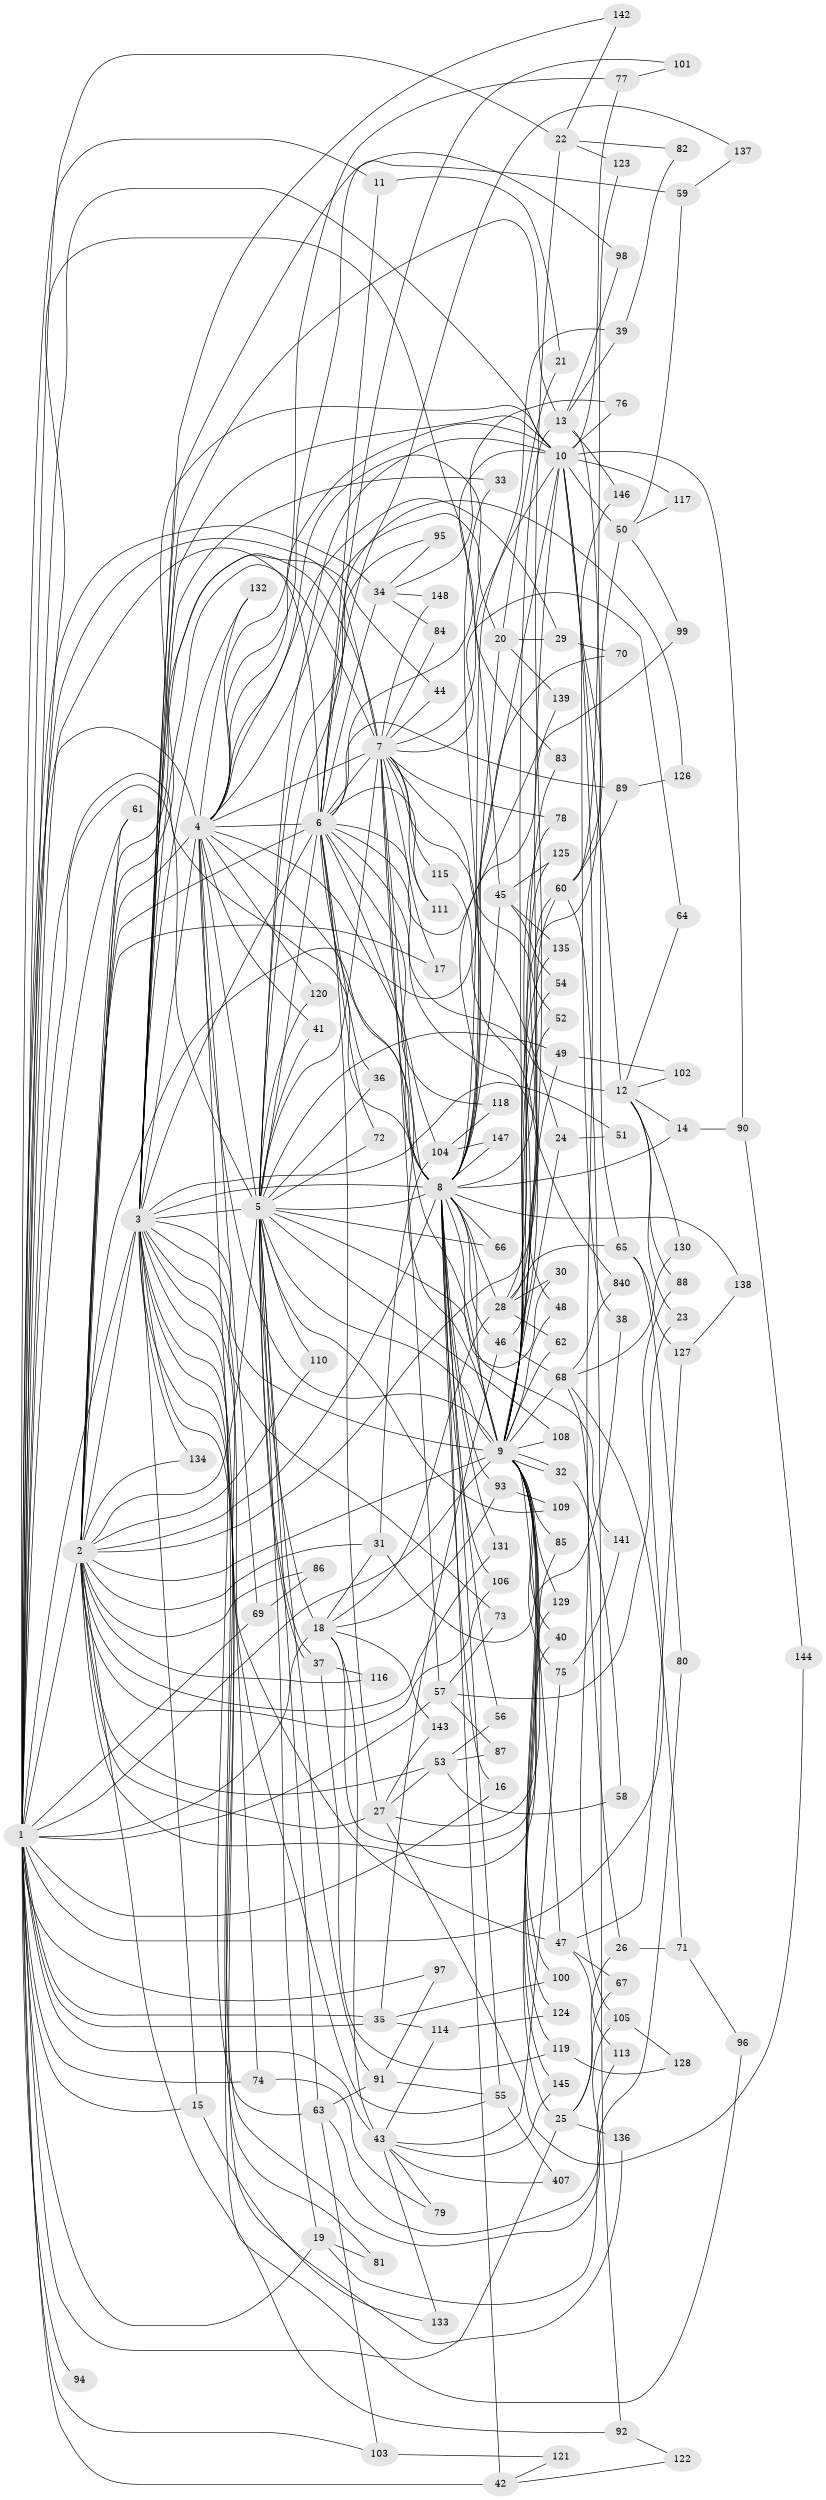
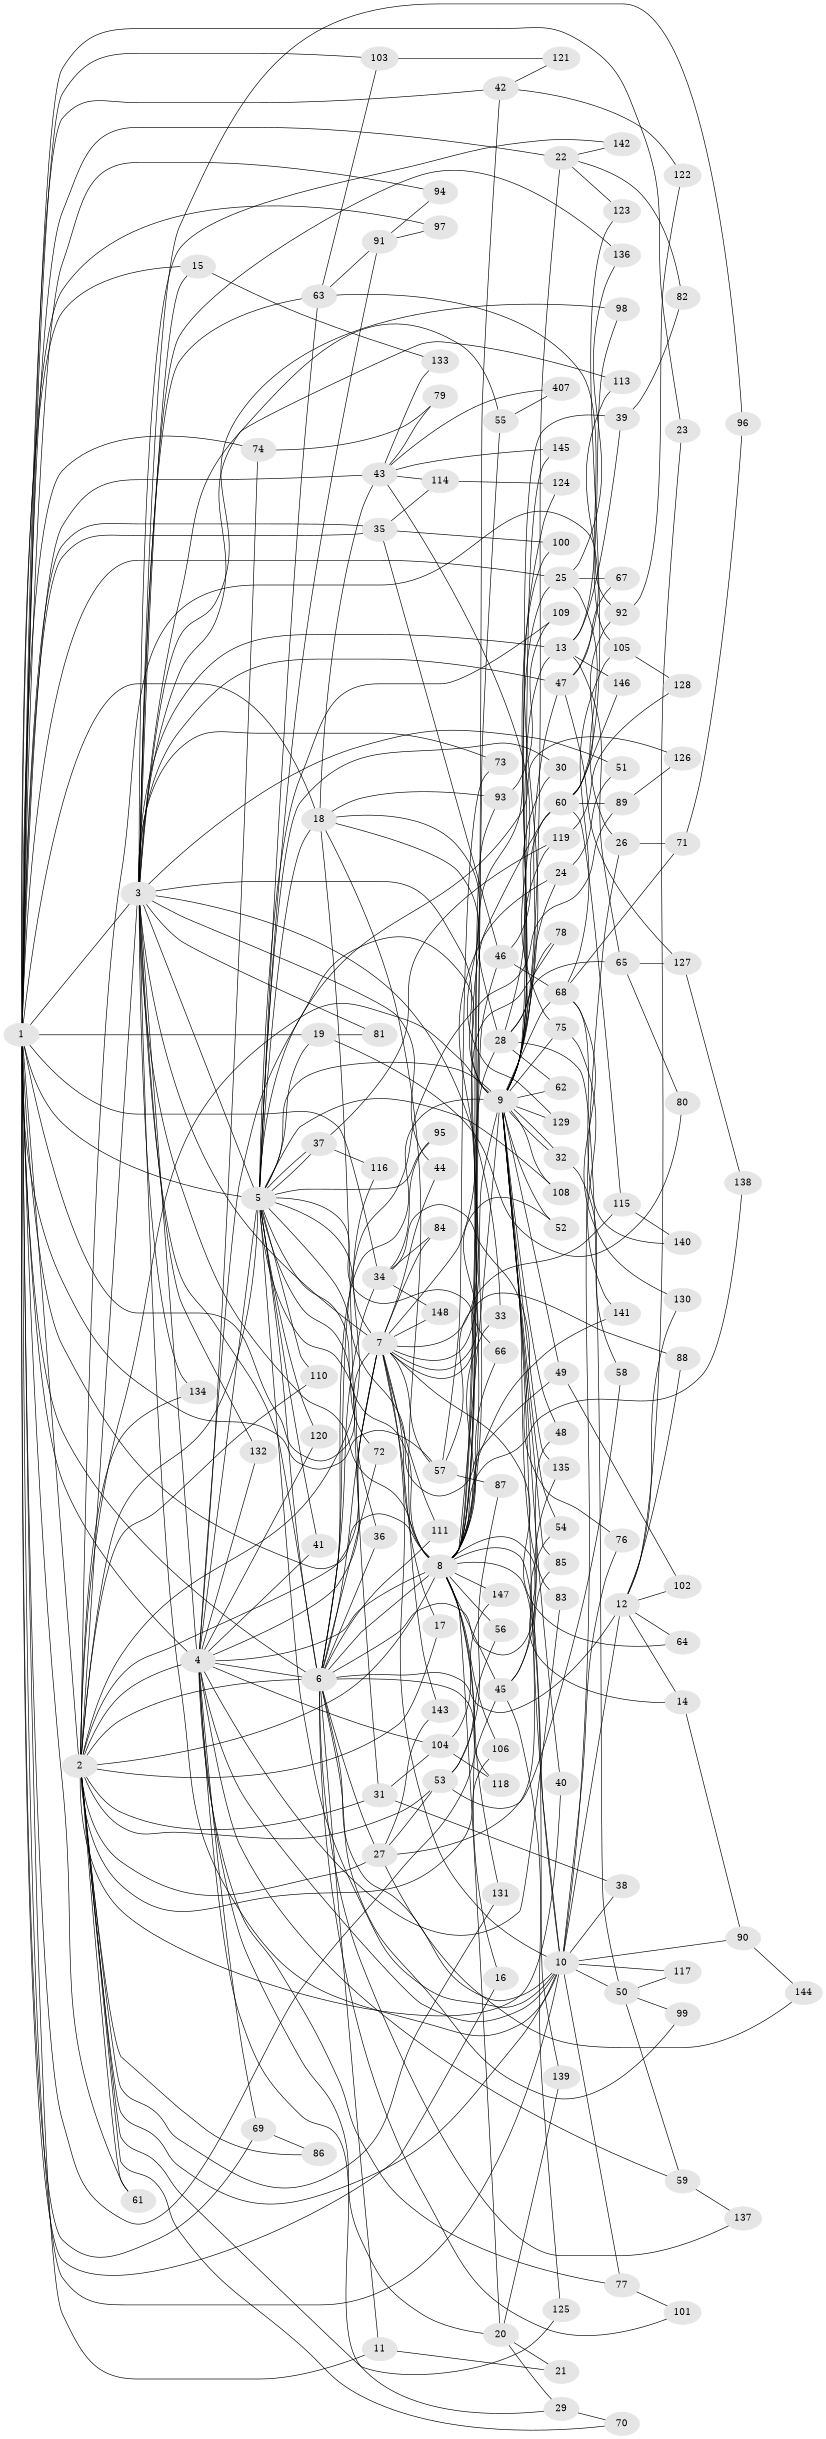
none -> (603, 1011)
(622, 1284) -> (683, 1243)
(264, 1644) -> none
(440, 2088) -> (411, 216)
